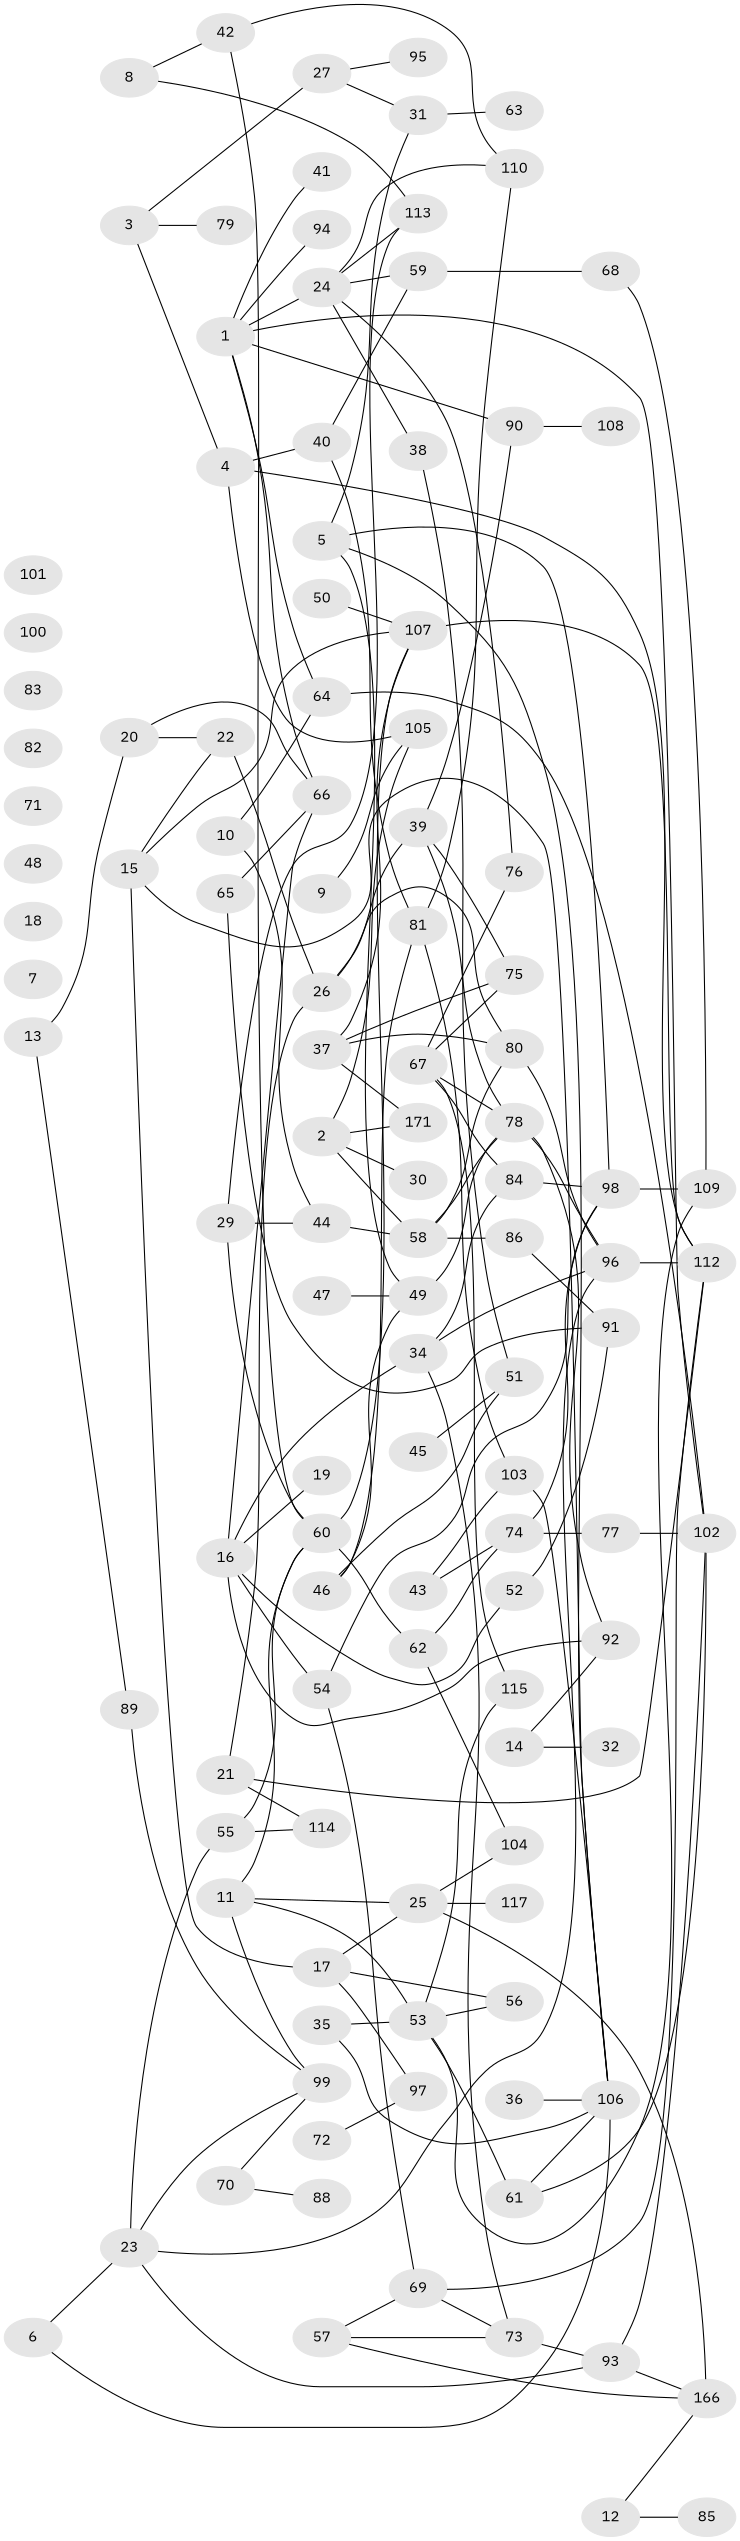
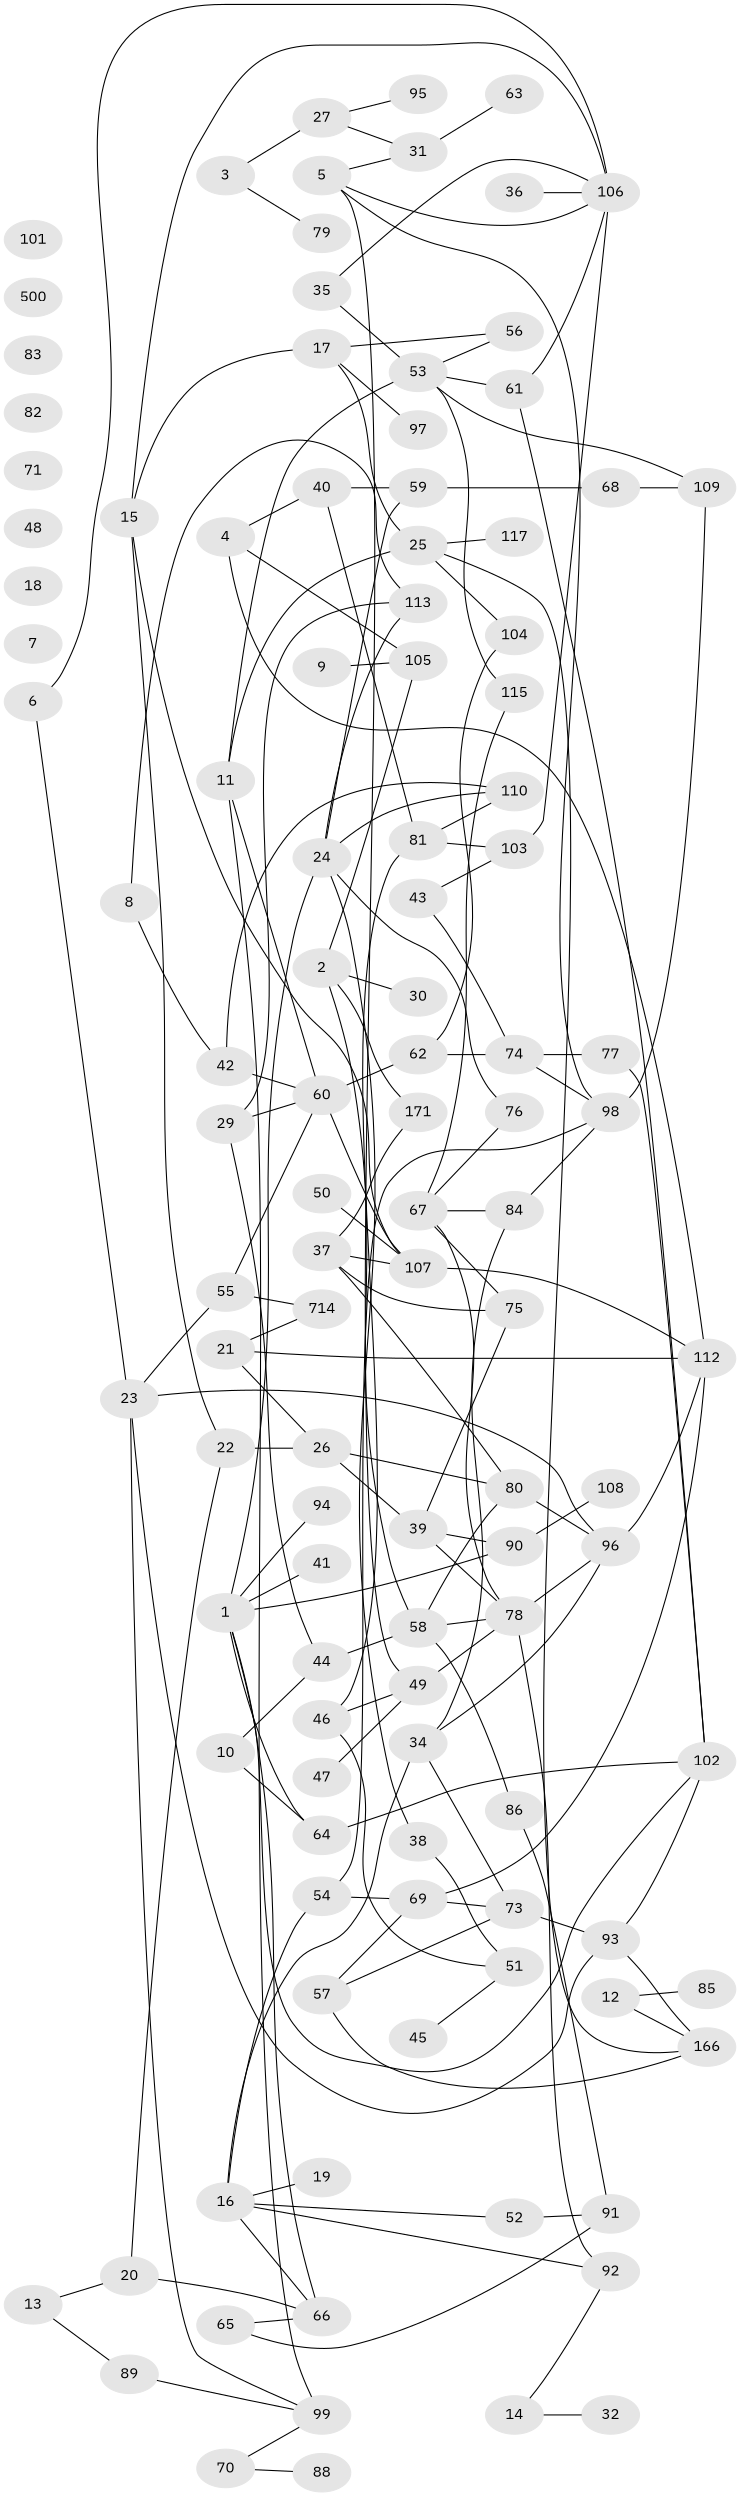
(178, 346) -> none
(33, 633) -> (33, 297)
(322, 1829) -> (322, 1309)
(322, 2141) -> none
